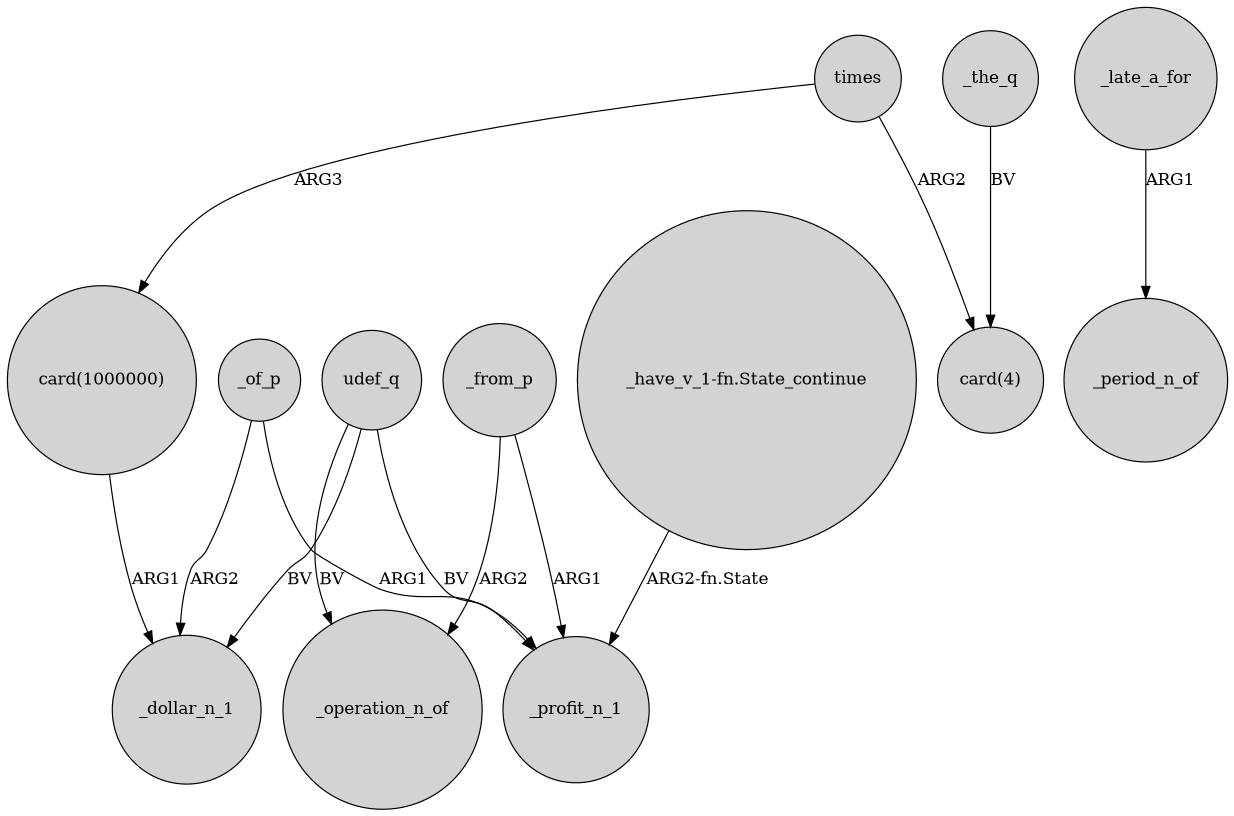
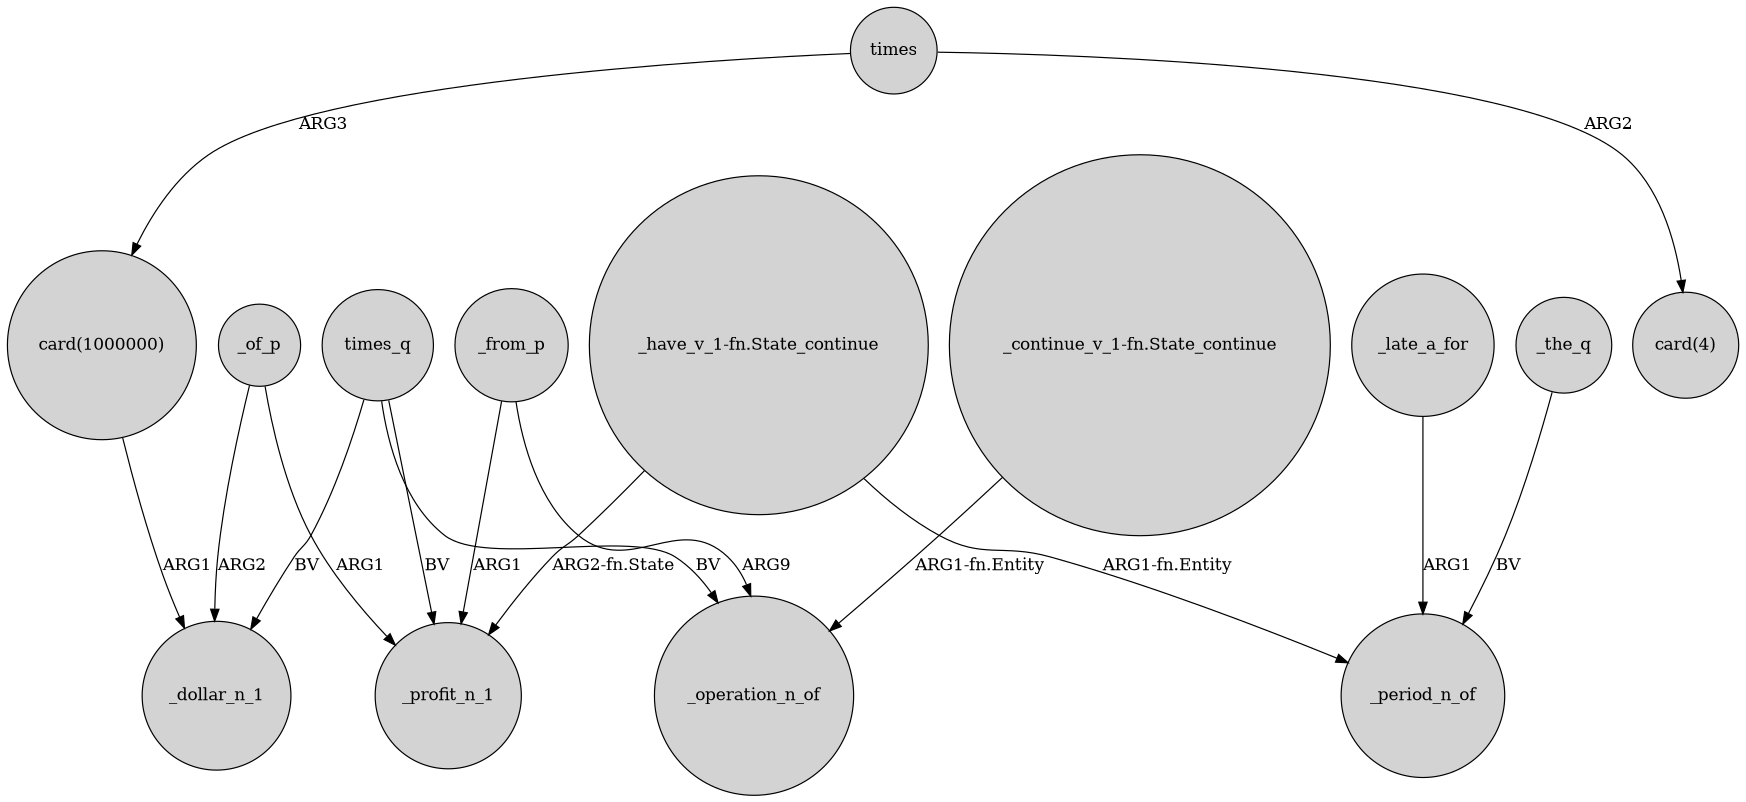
(991, 221) -> (1517, 505)
none -> (1140, 345)
(372, 380) -> (378, 345)
none -> (1096, 571)
(504, 580) -> (767, 566)
